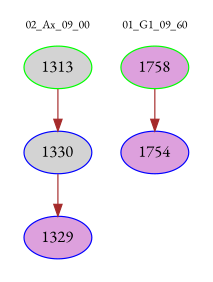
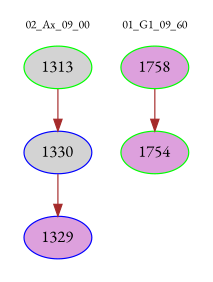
(155, 152) -> (155, 152)
